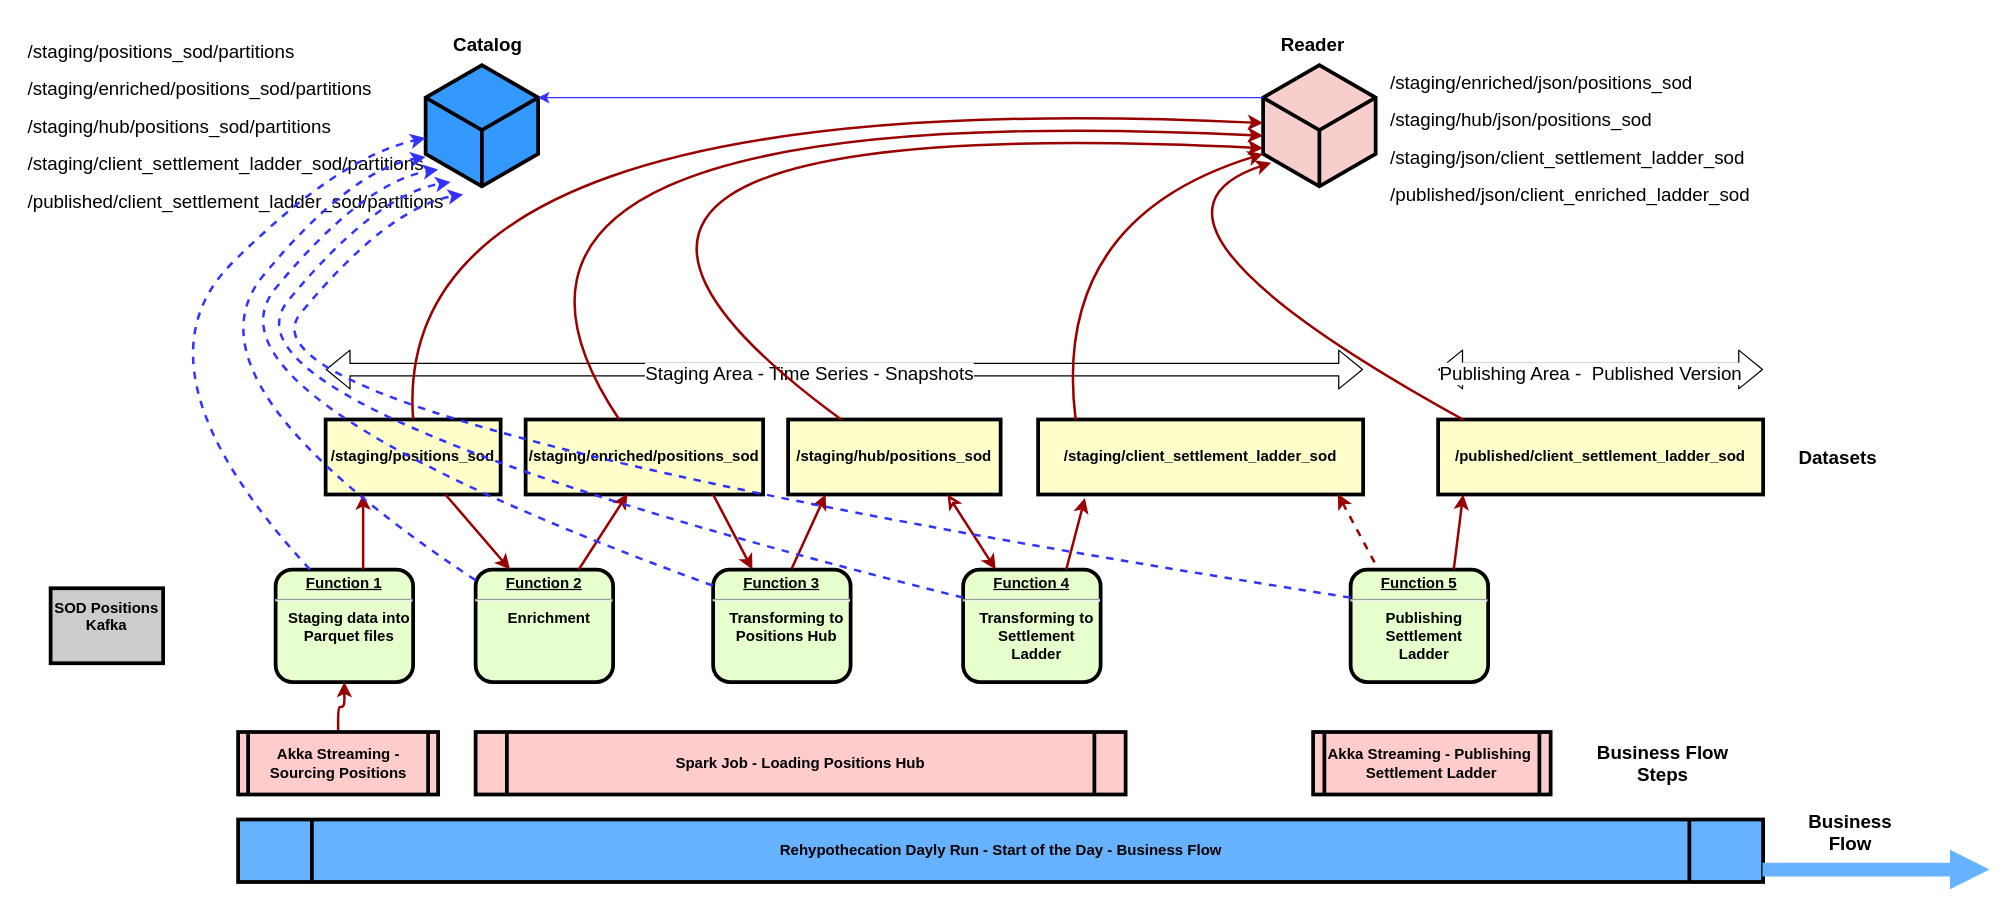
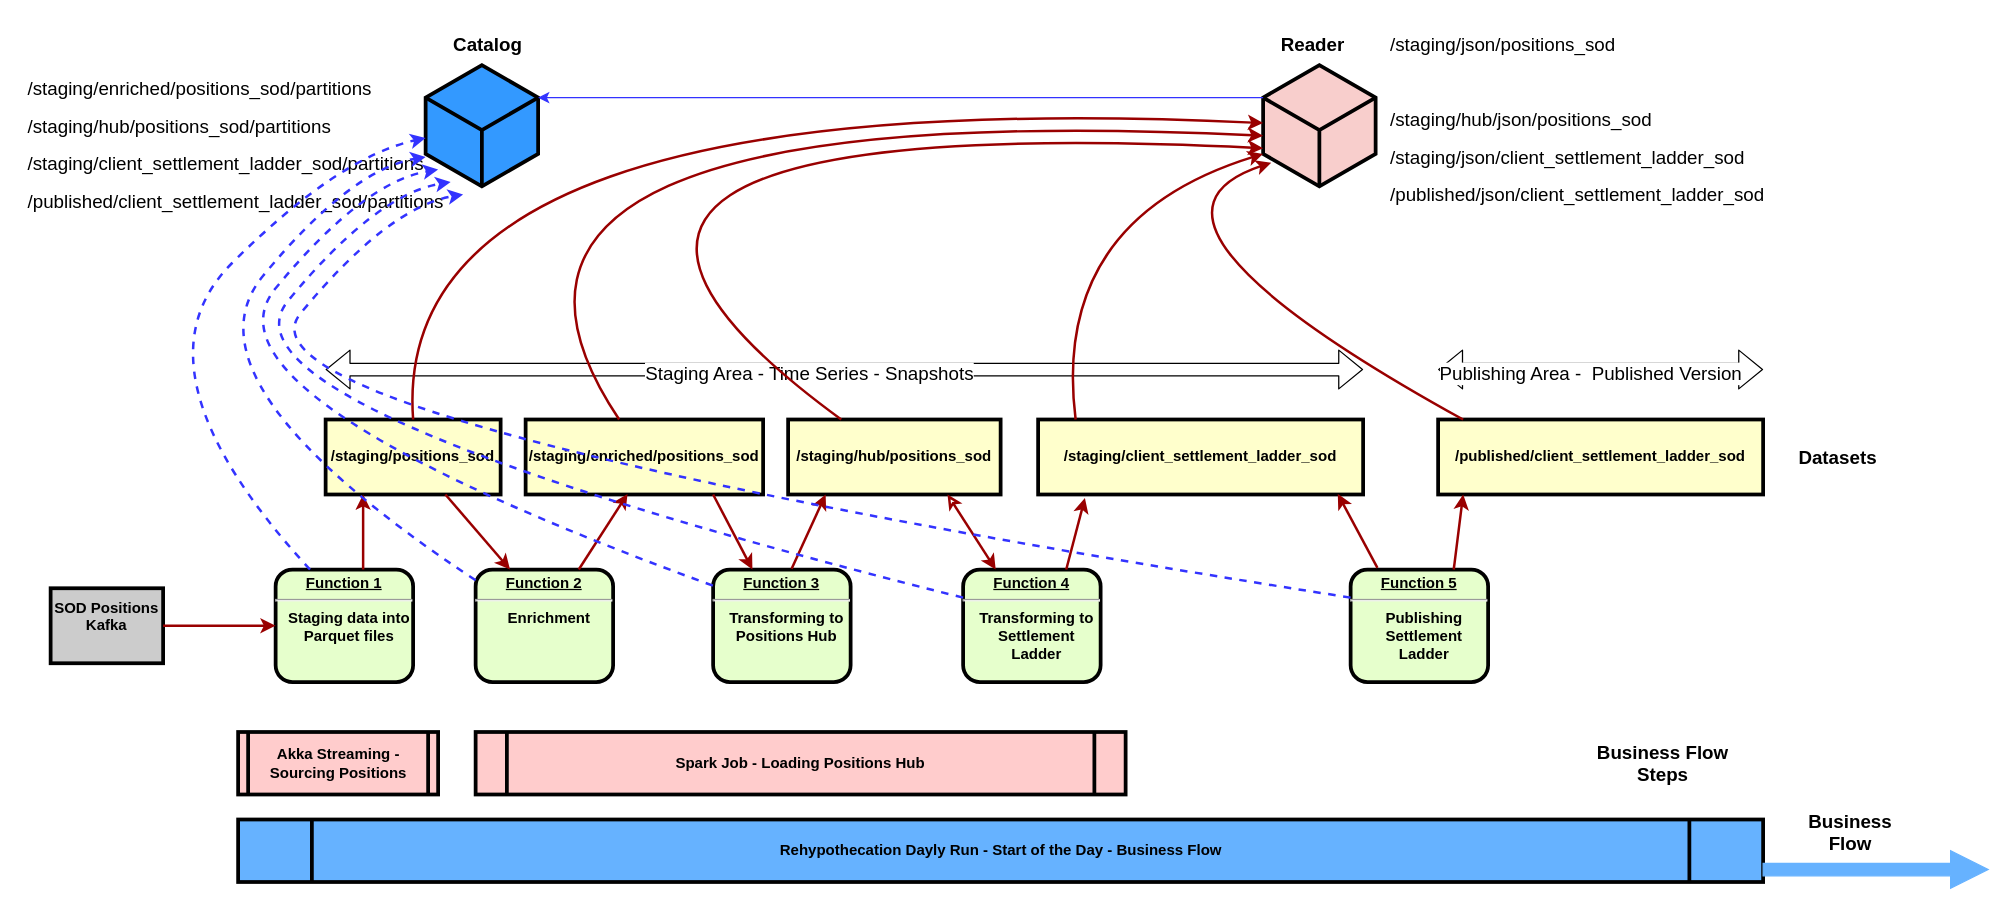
none -> (1519, 44)
(163, 51) -> none
(1563, 82) -> none
(1583, 207) -> (1583, 207)
(1361, 537) -> (1361, 537)
(339, 707) -> (213, 626)
(1432, 763) -> none
